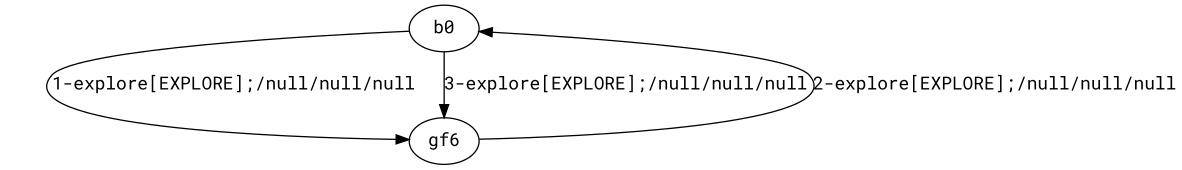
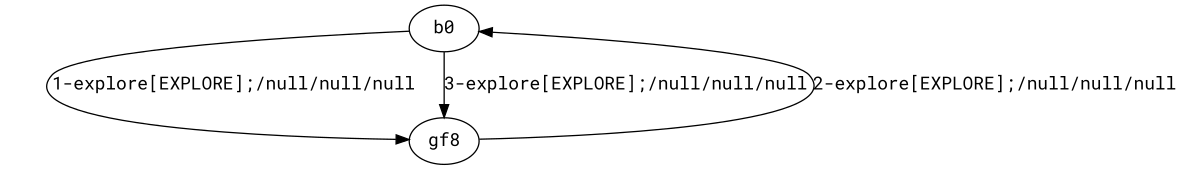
(444, 141) -> (444, 141)
